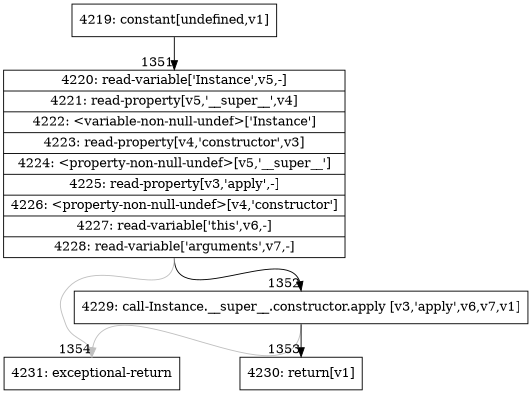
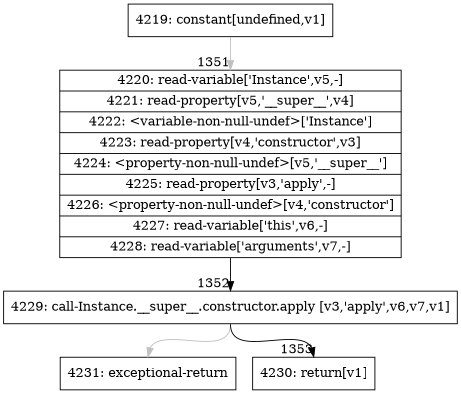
(174, 49) -> (230, 49)
(90, 277) -> none
